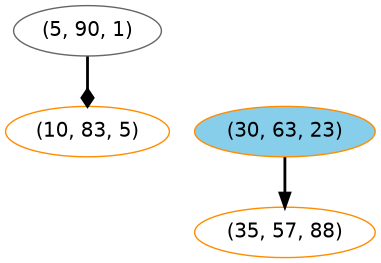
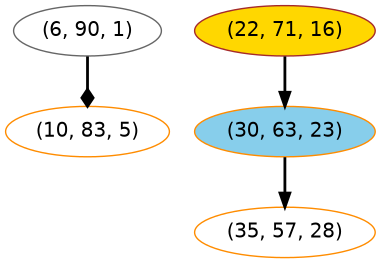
(88, 31) -> (88, 31)
none -> (285, 31)
(285, 232) -> (285, 232)
